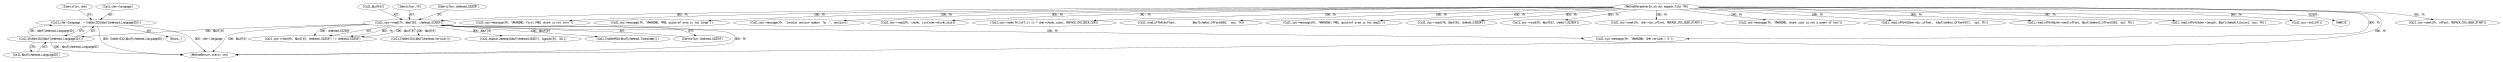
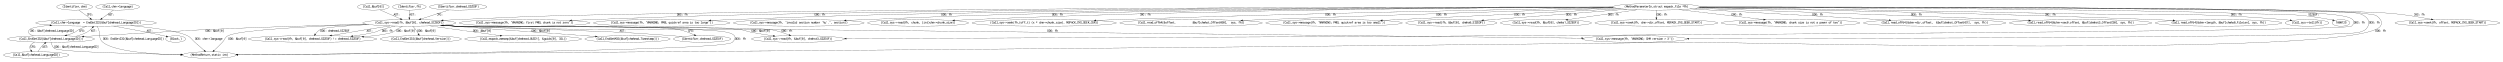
none -> (798, 39)
